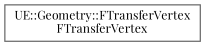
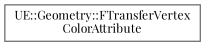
(103, 23) -> (103, 23)
